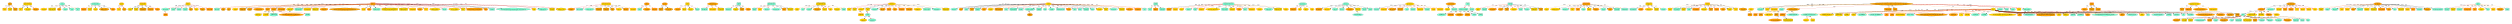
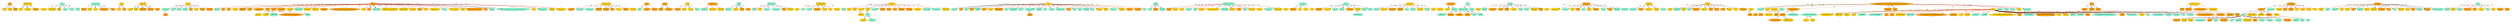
(2507, 9) -> (2507, 9)
